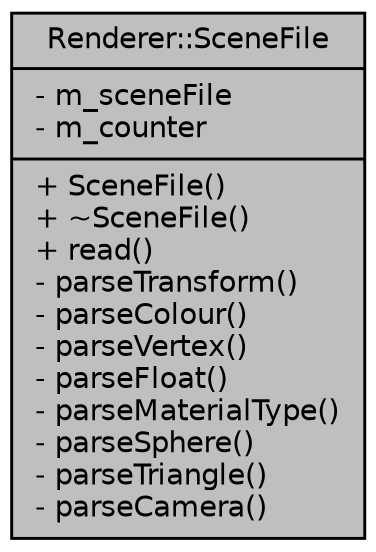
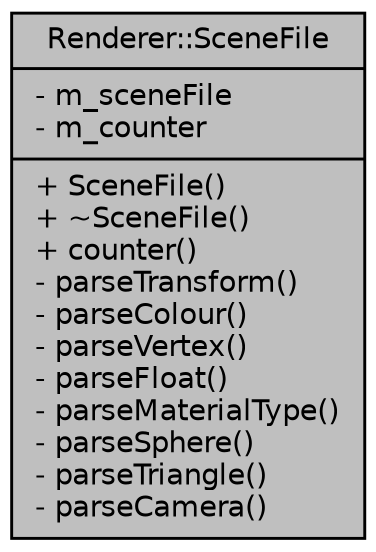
(95, 251) -> (117, 251)
